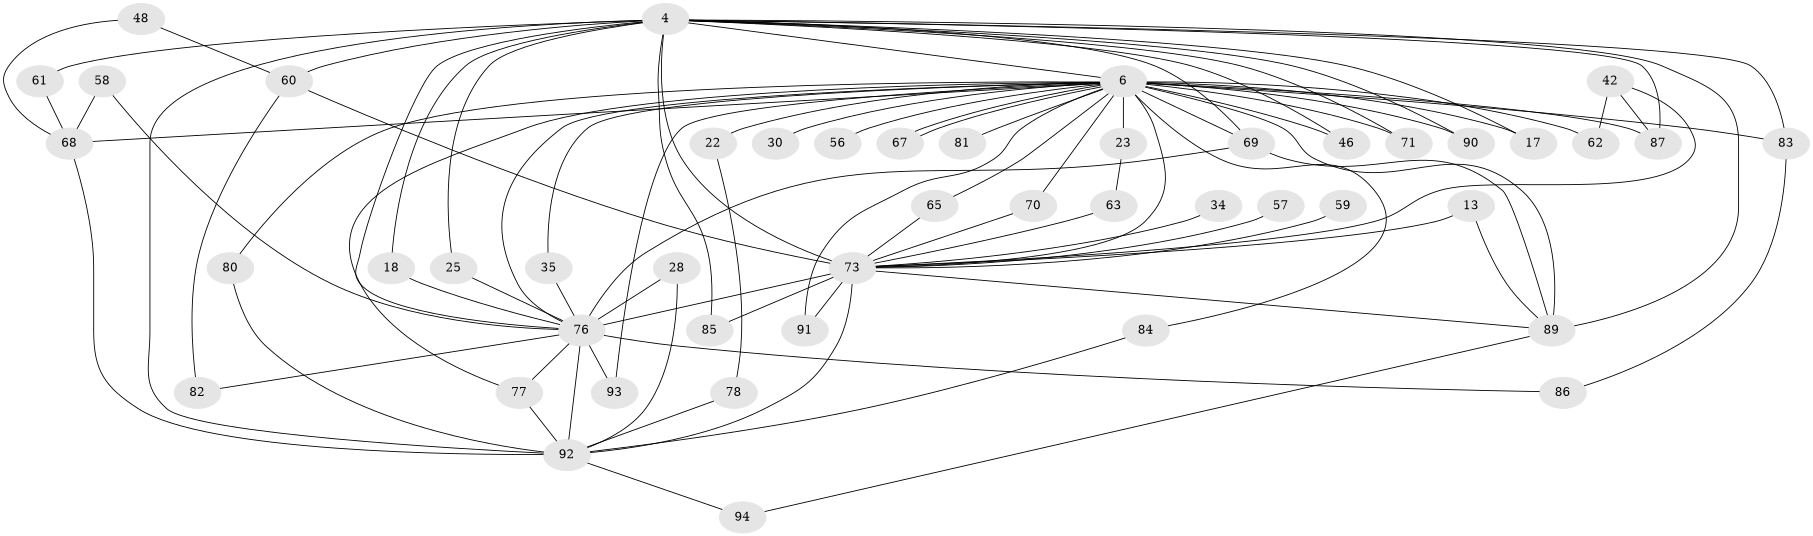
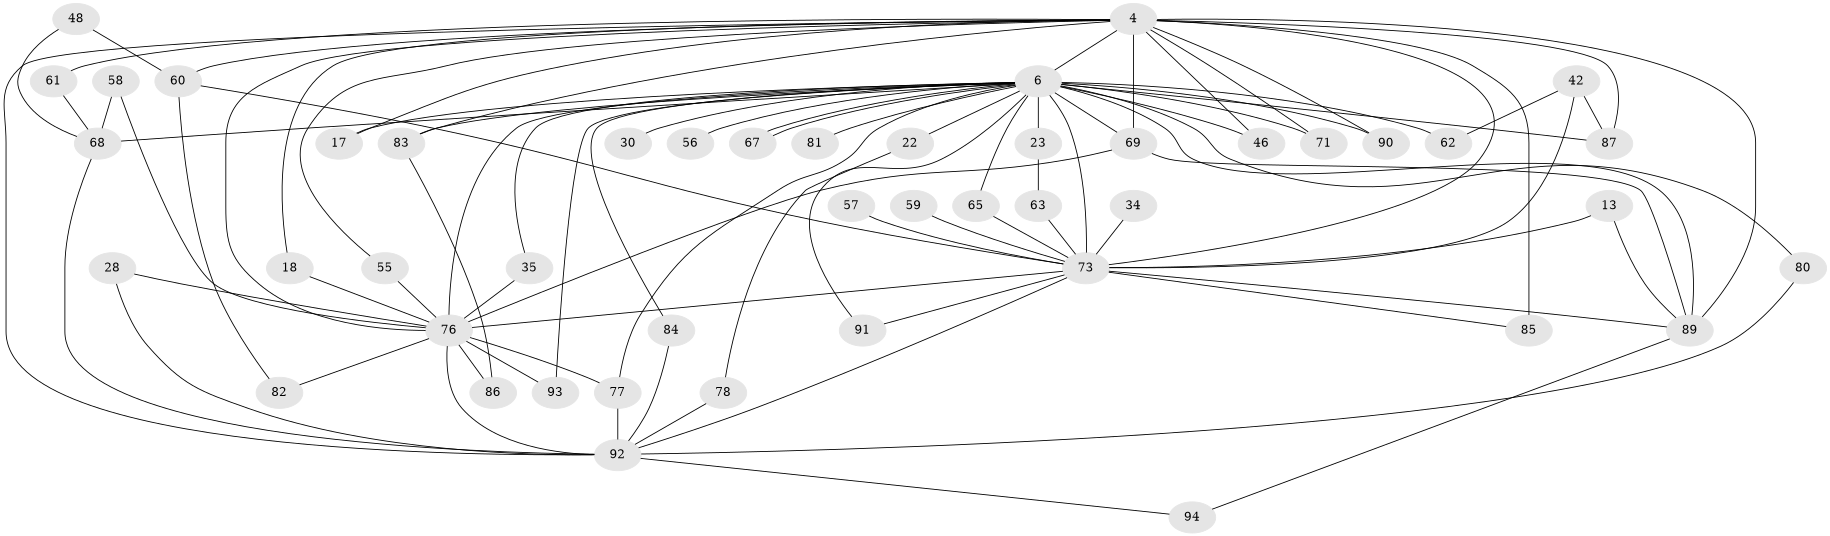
(1033, 206) -> none
(454, 268) -> (385, 268)
